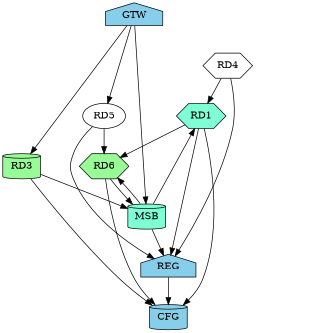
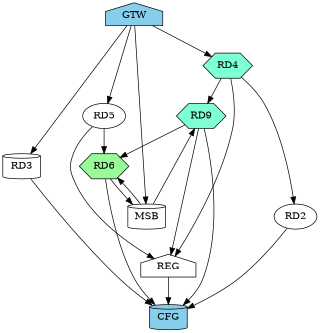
none -> (179, 39)
(228, 66) -> (228, 66)
(201, 116) -> (201, 116)
(22, 166) -> (22, 166)
(85, 192) -> none
(147, 217) -> (147, 217)
none -> (296, 217)
(156, 239) -> none
(168, 267) -> (168, 267)
